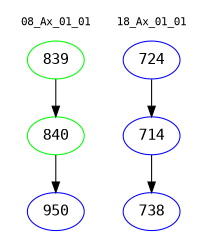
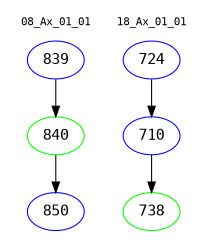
(56, 60) -> (56, 60)
(152, 136) -> (152, 136)
(56, 212) -> (56, 212)
(152, 212) -> (152, 212)
